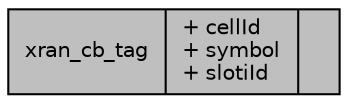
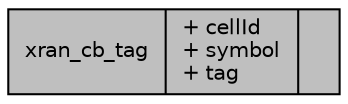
(226, 74) -> (211, 74)
